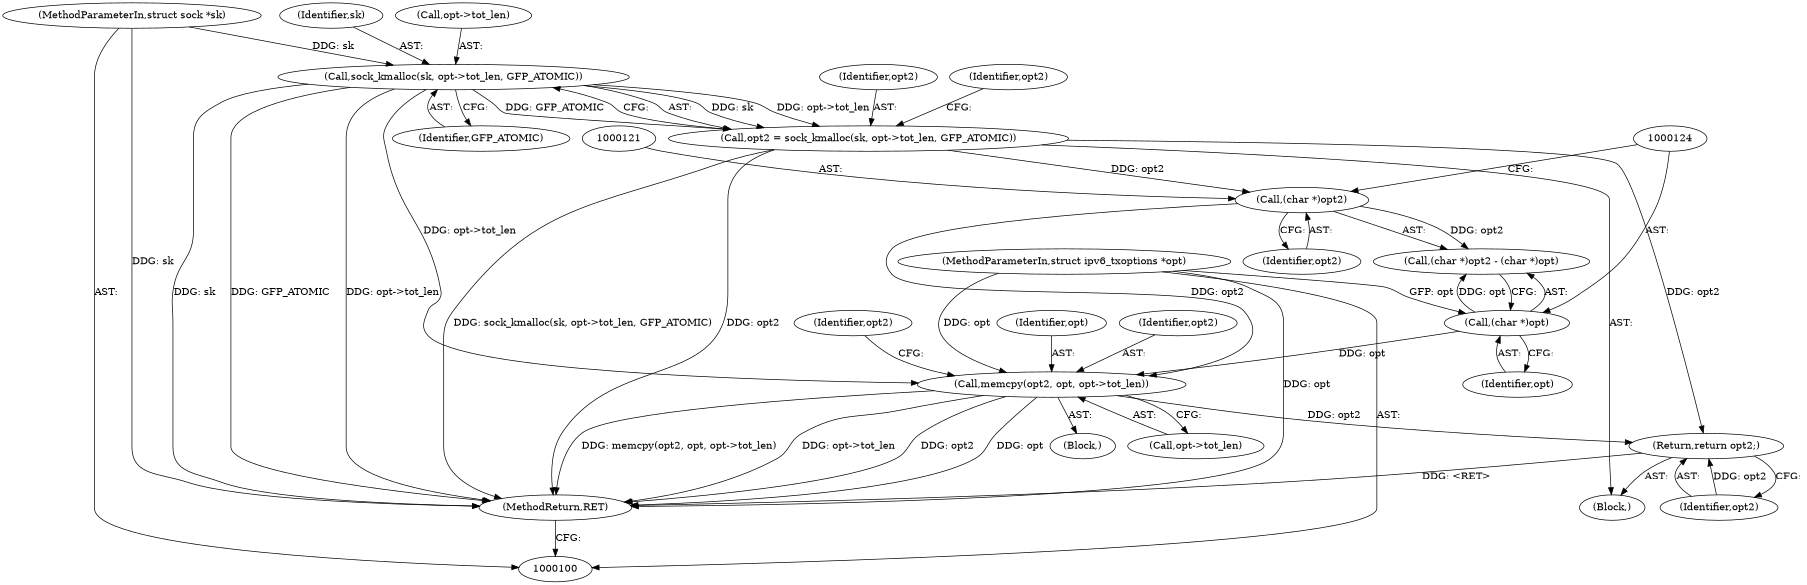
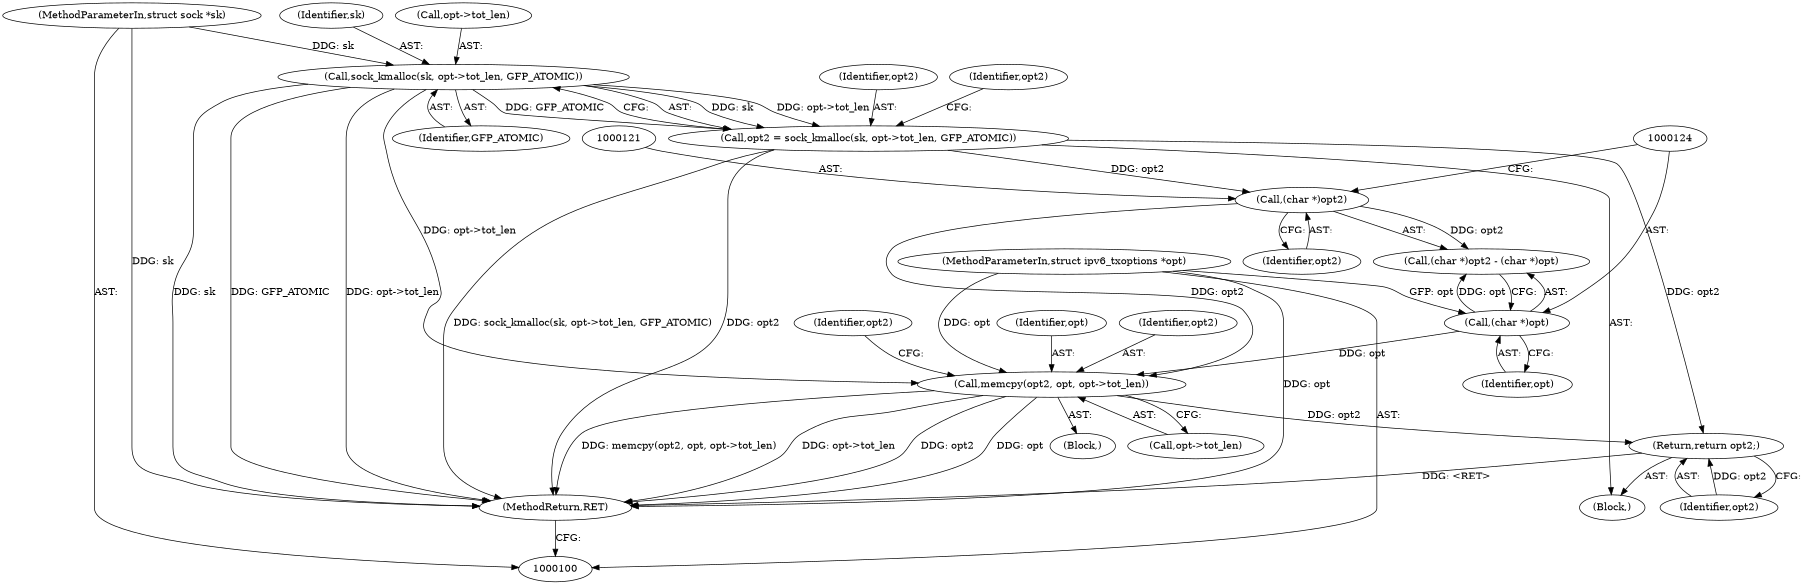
(477, 108) -> (477, 108)
